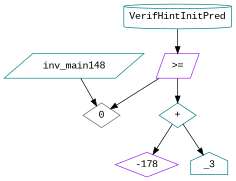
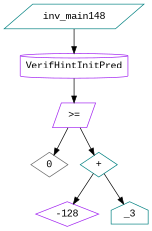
(178, 16) -> (74, 66)
(87, 89) -> (74, 38)
(147, 165) -> (67, 214)
